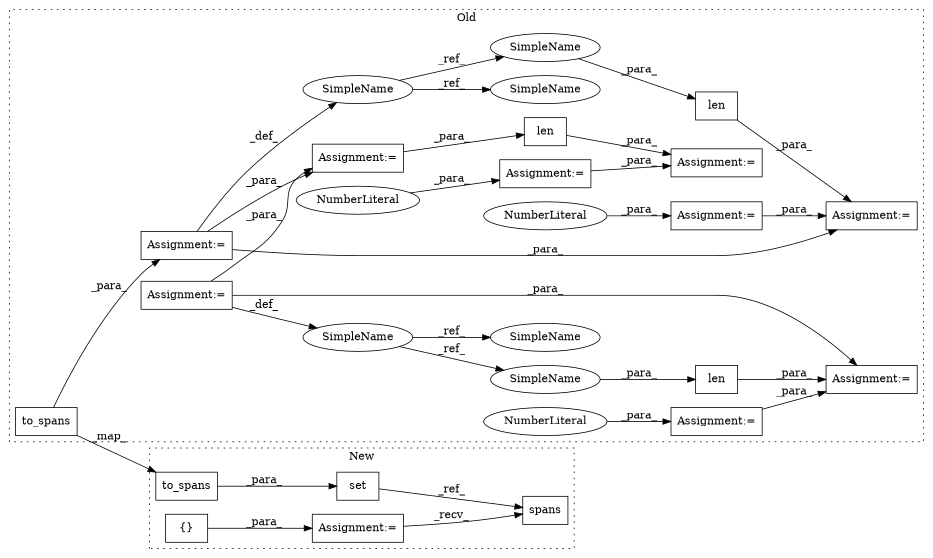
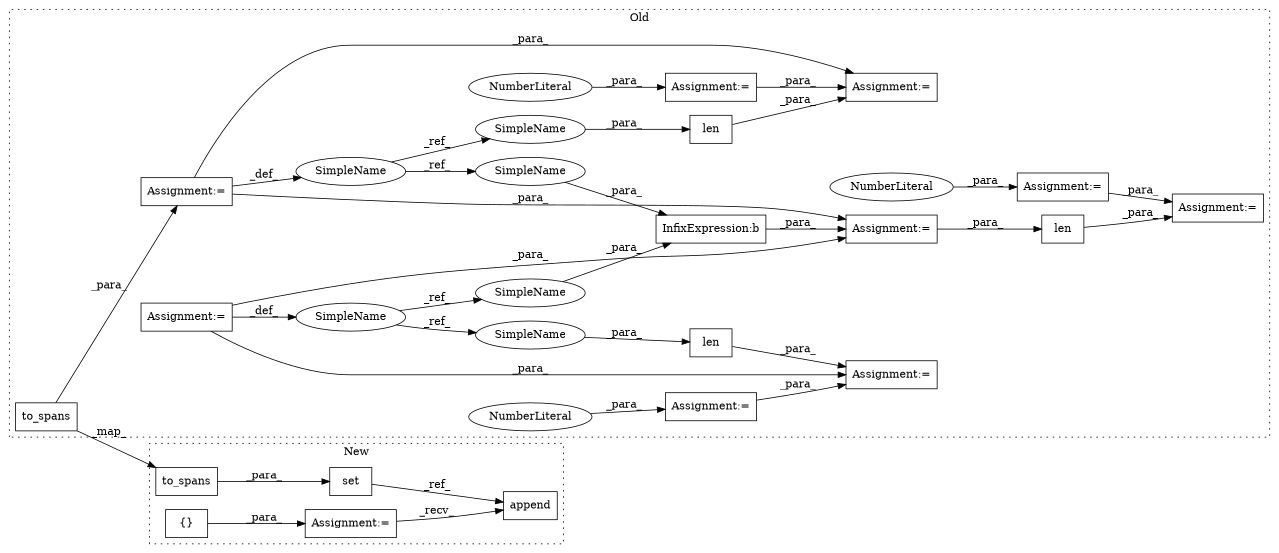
none -> (711, 229)
(545, 510) -> (530, 506)
